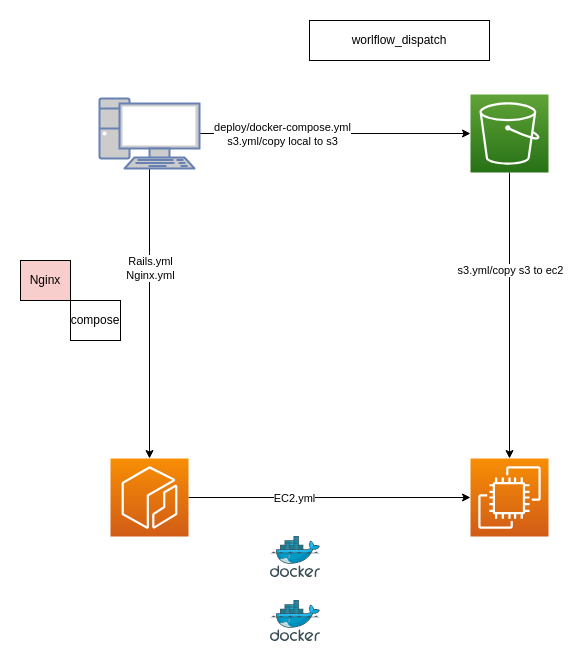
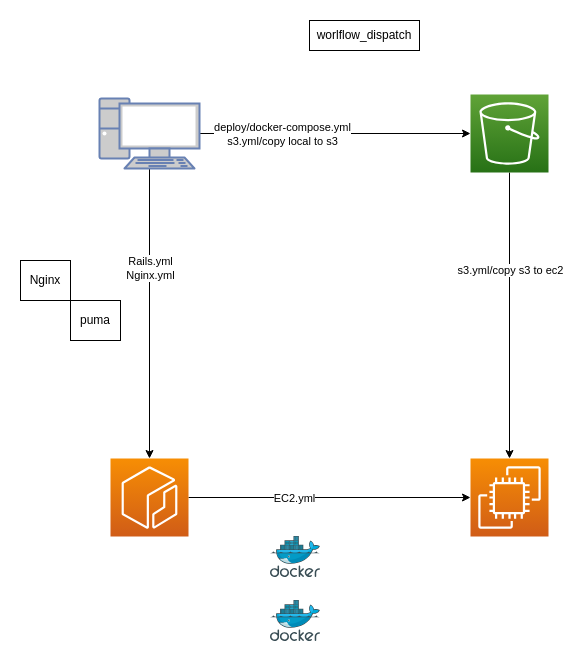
(400, 41) -> (365, 36)
(46, 281) -> (46, 281)
(96, 321) -> (96, 321)
